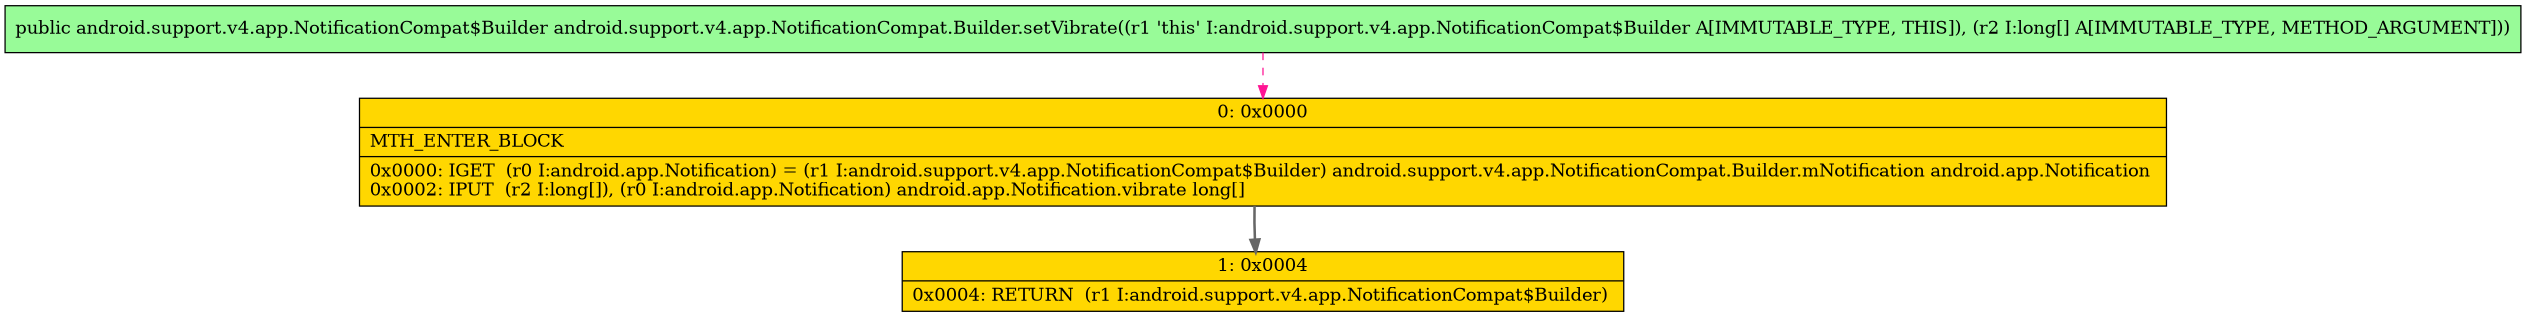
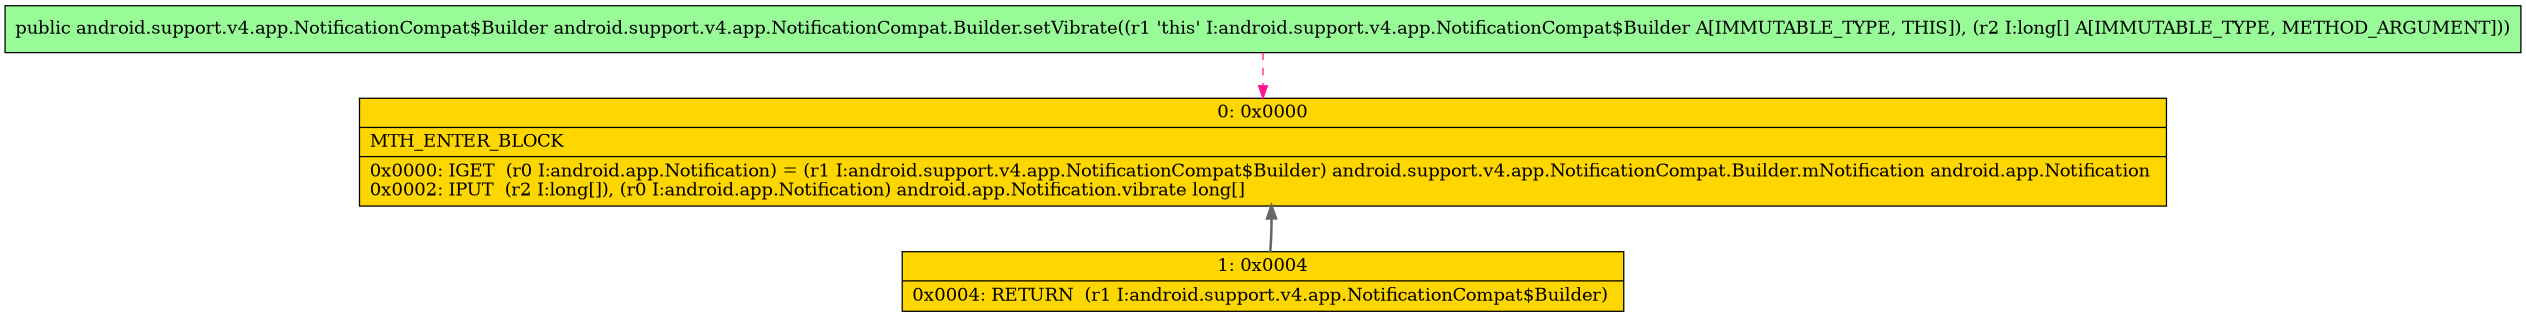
(1254, 223) -> (1271, 235)
